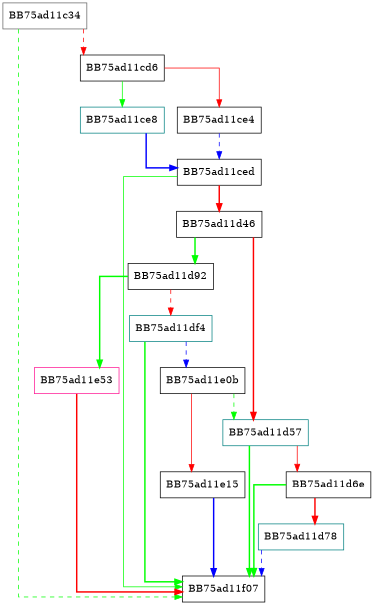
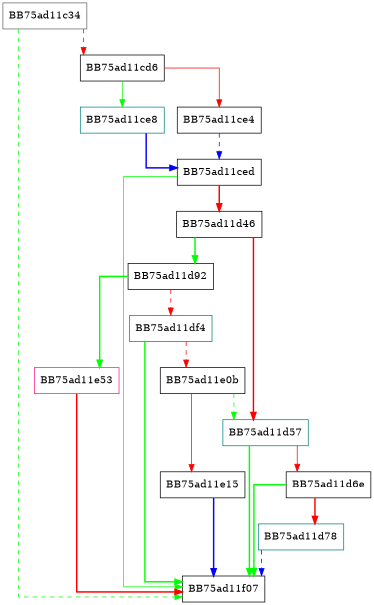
(186, 351) -> (186, 351)
